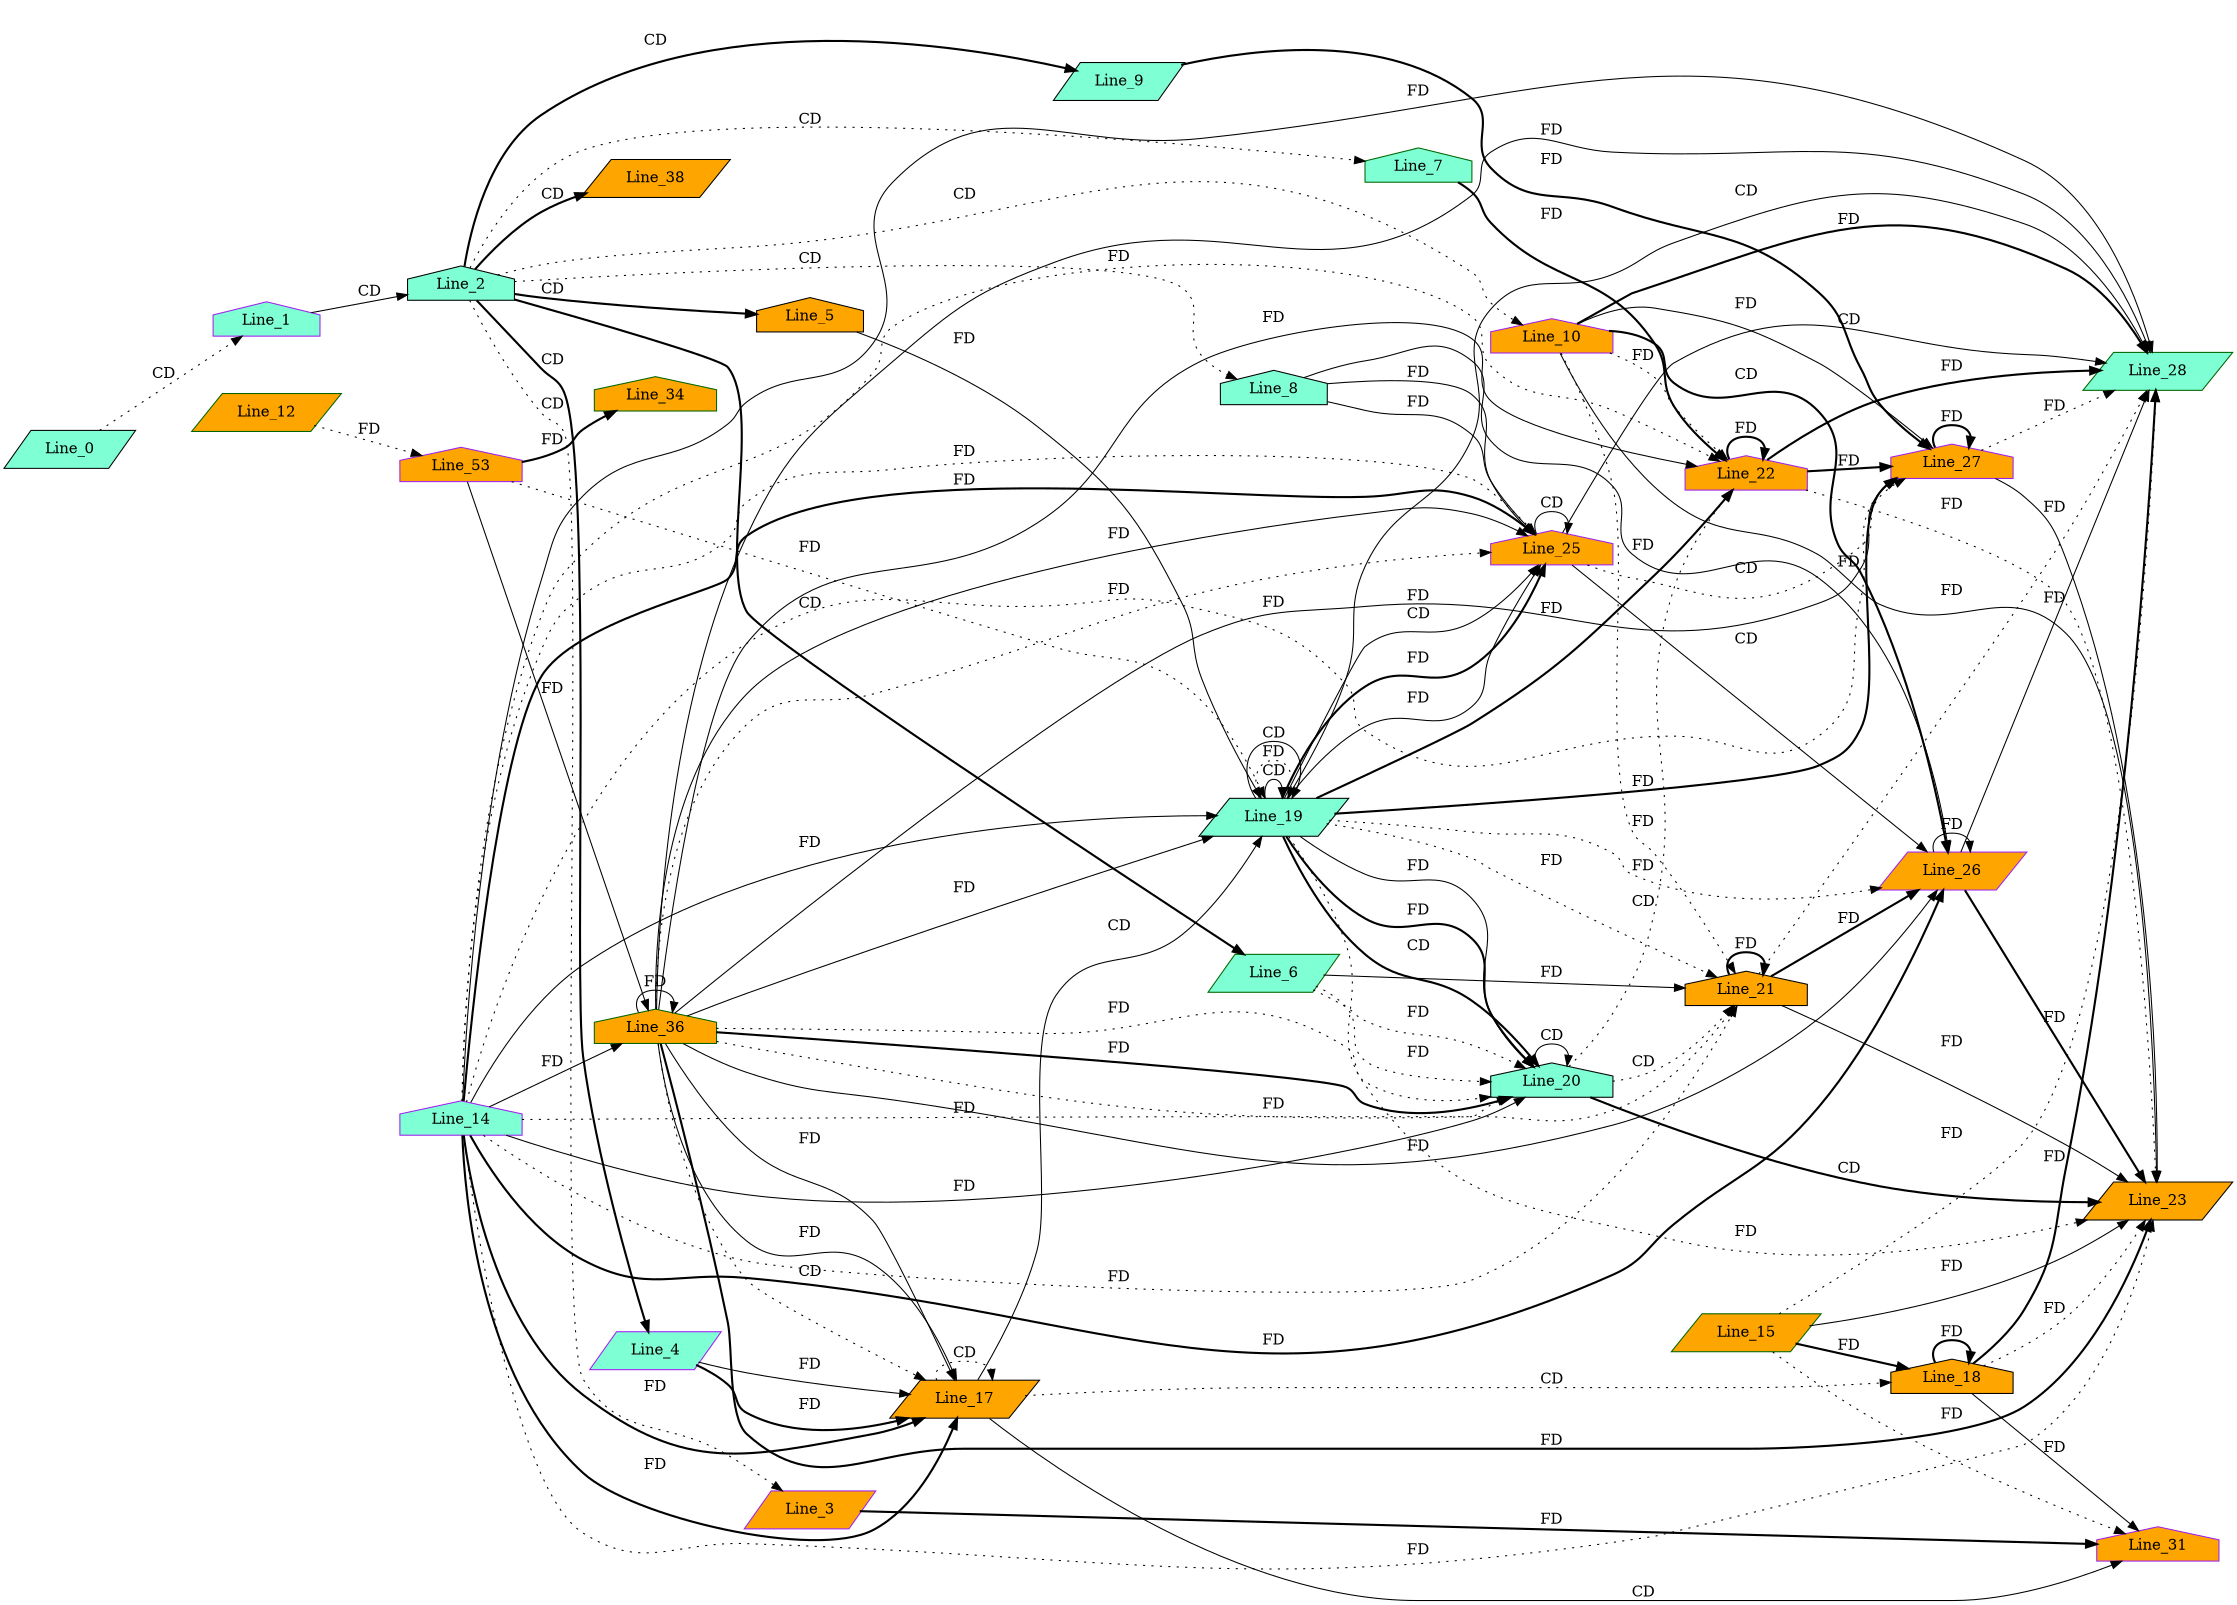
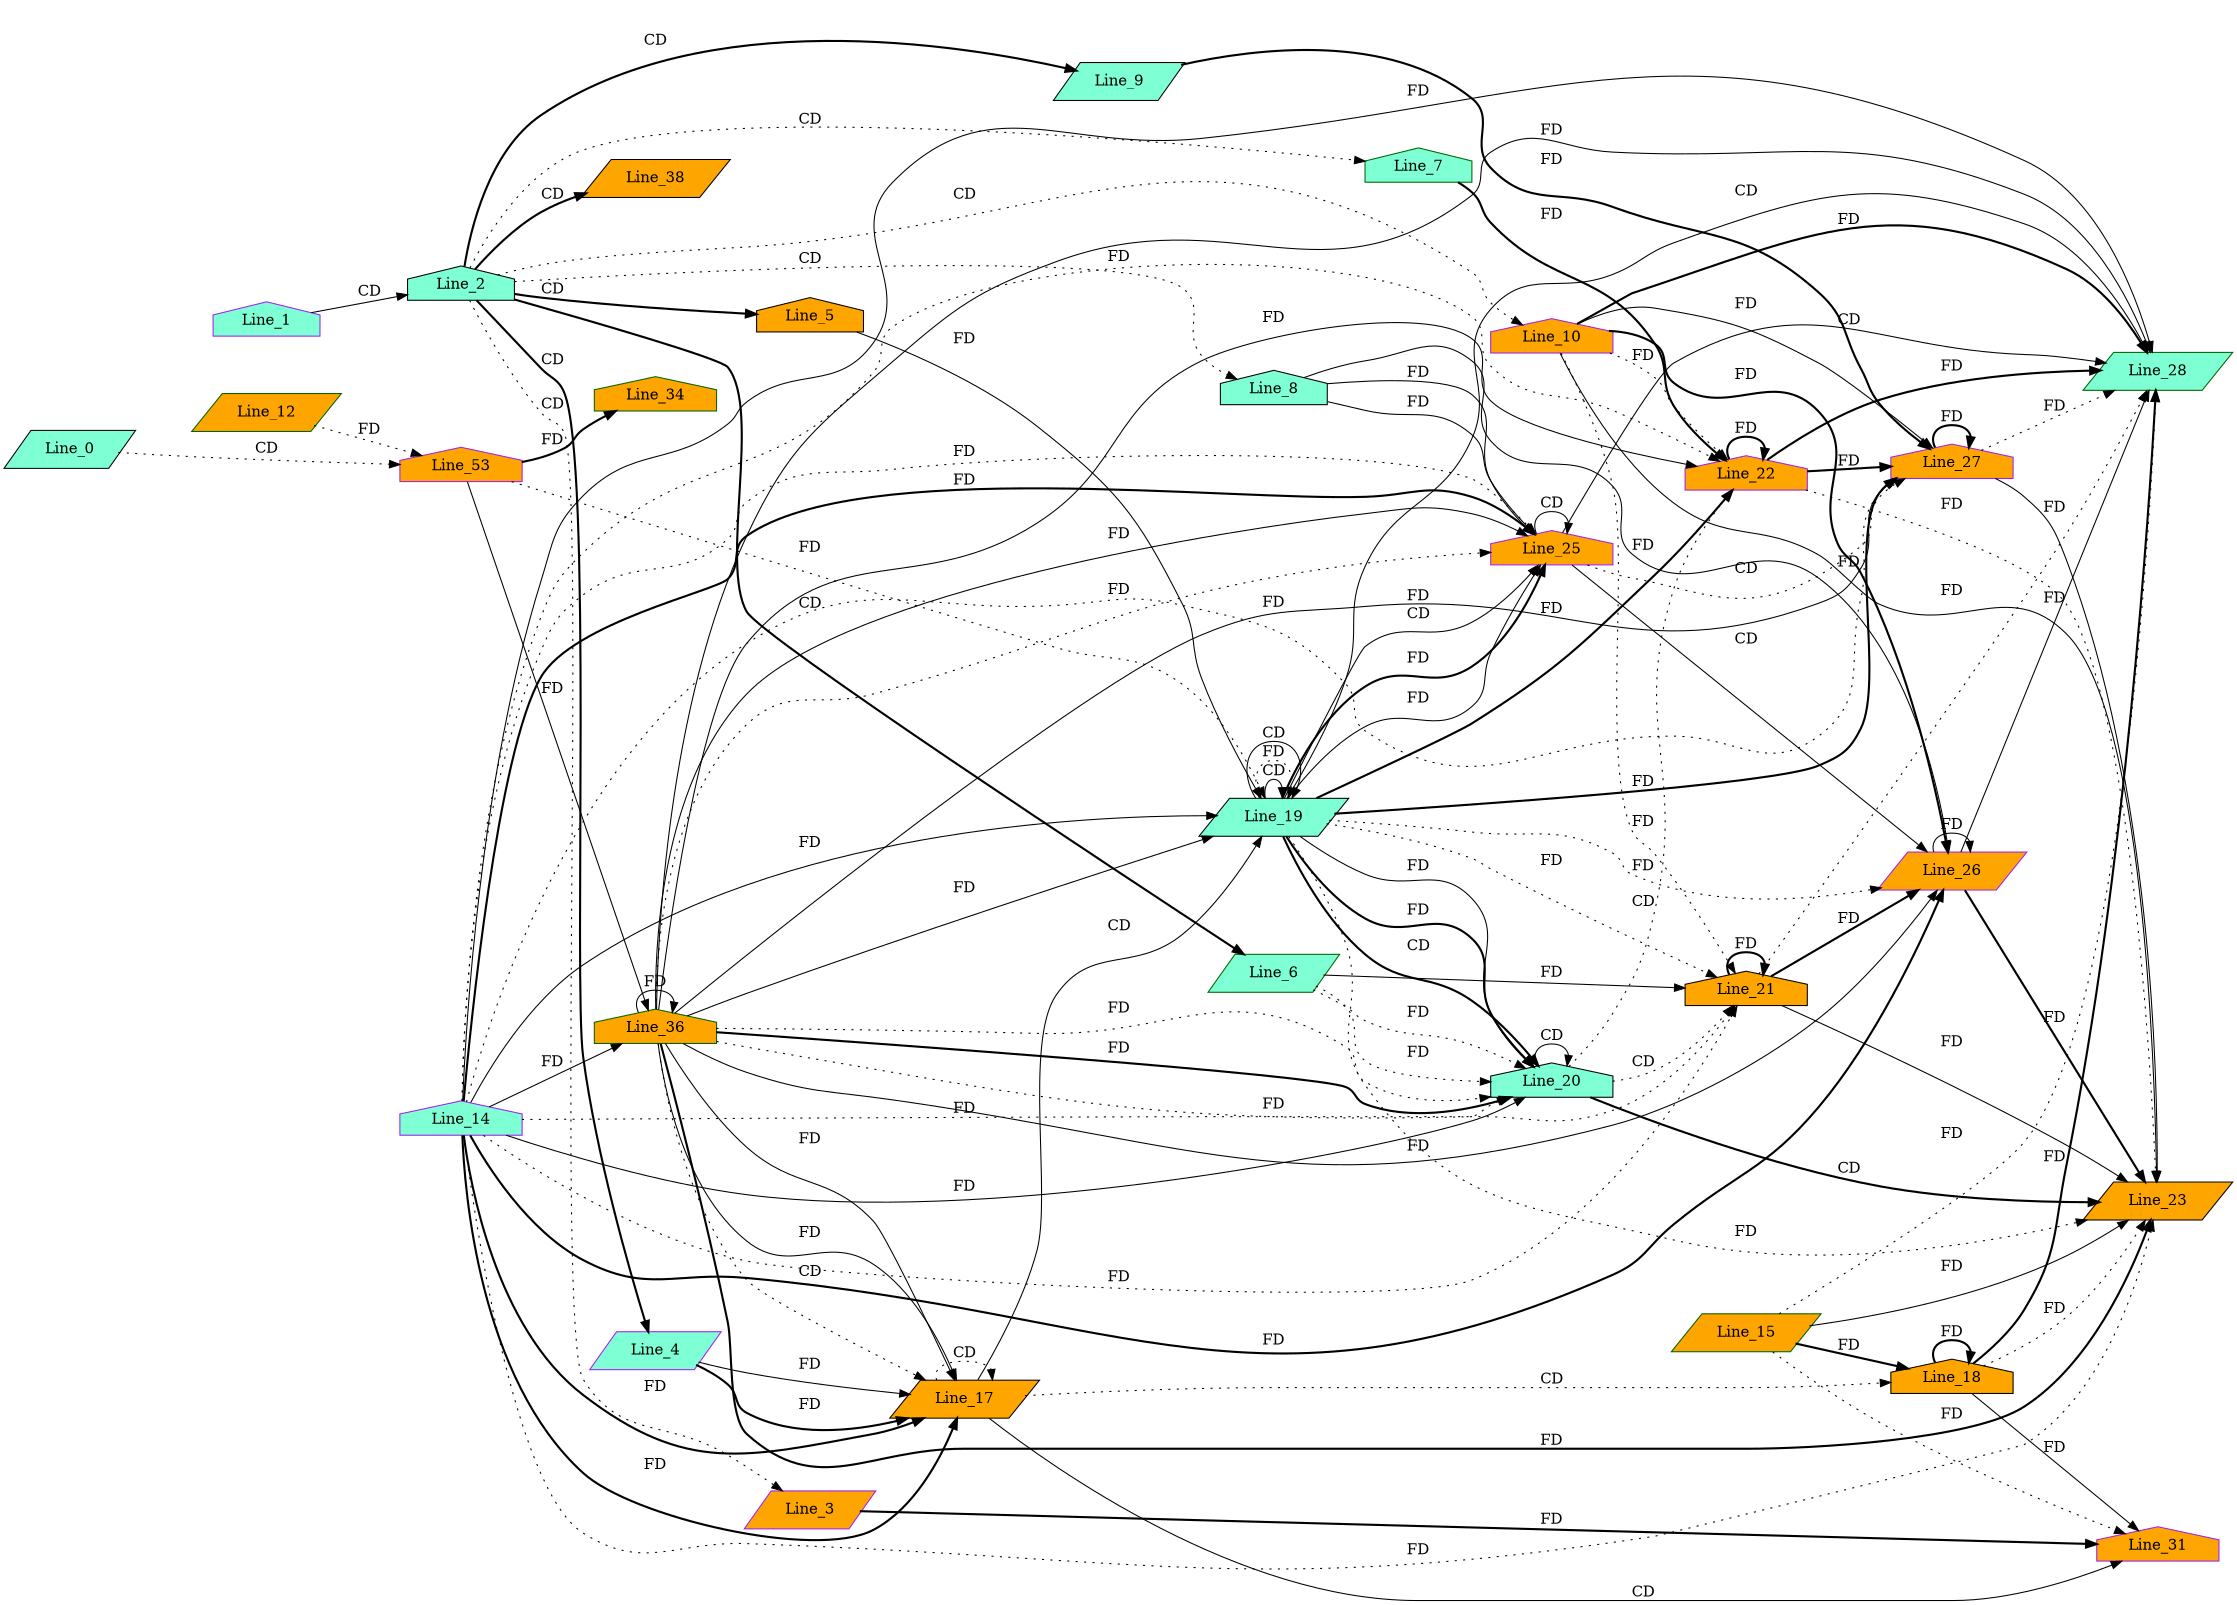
(1746, 375) -> (1746, 375)
(166, 386) -> (254, 459)
